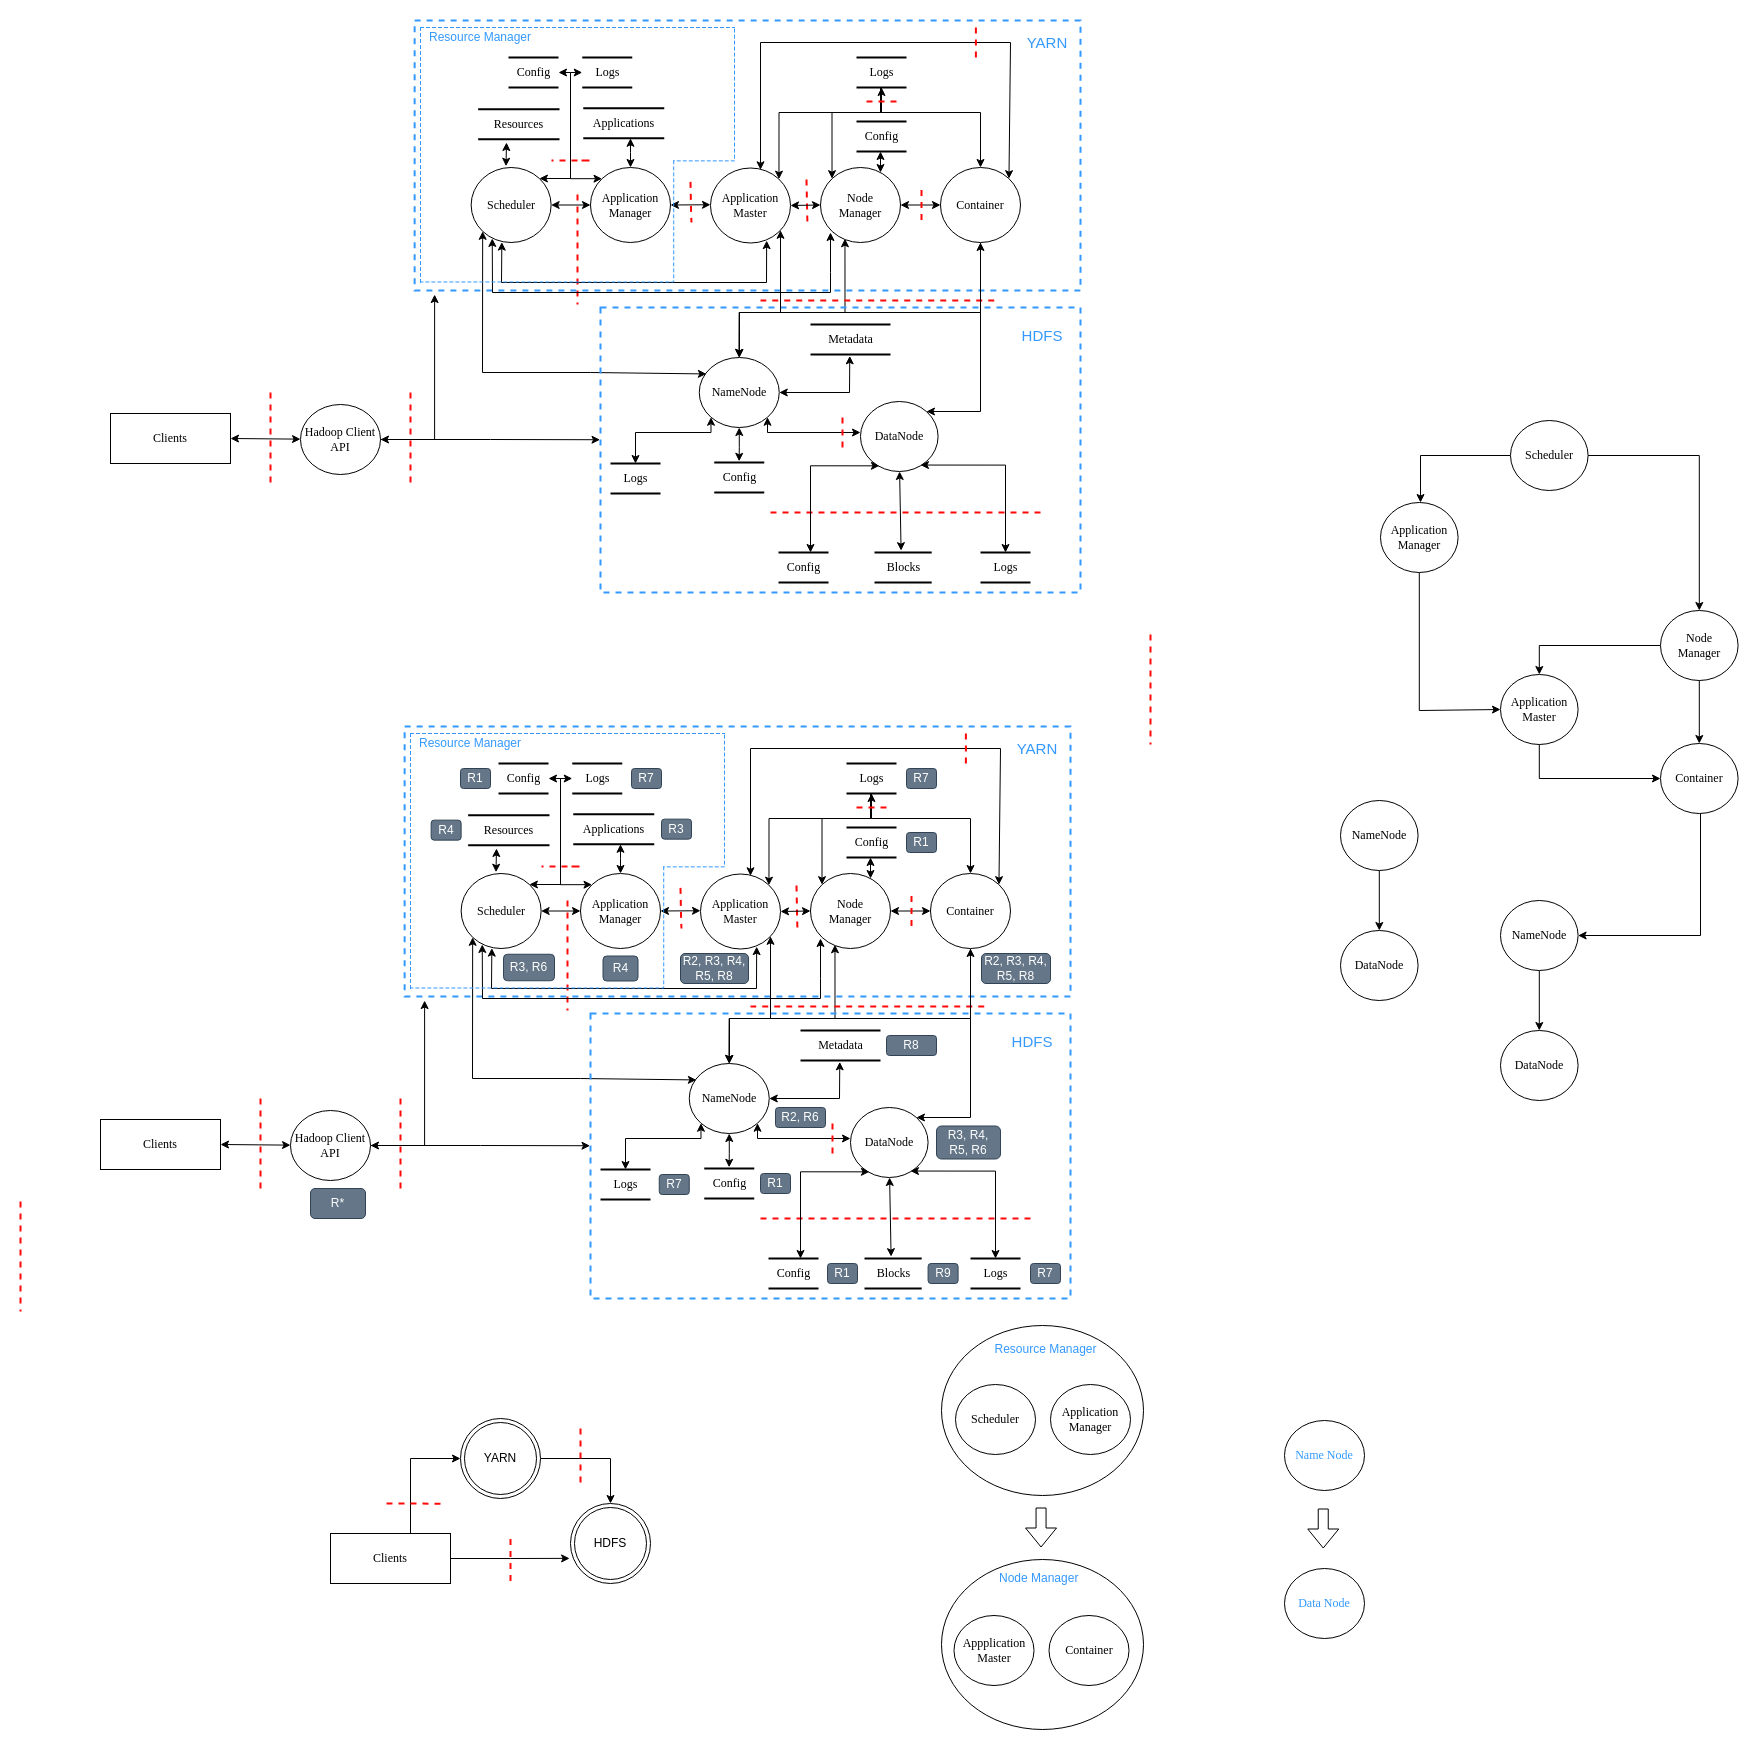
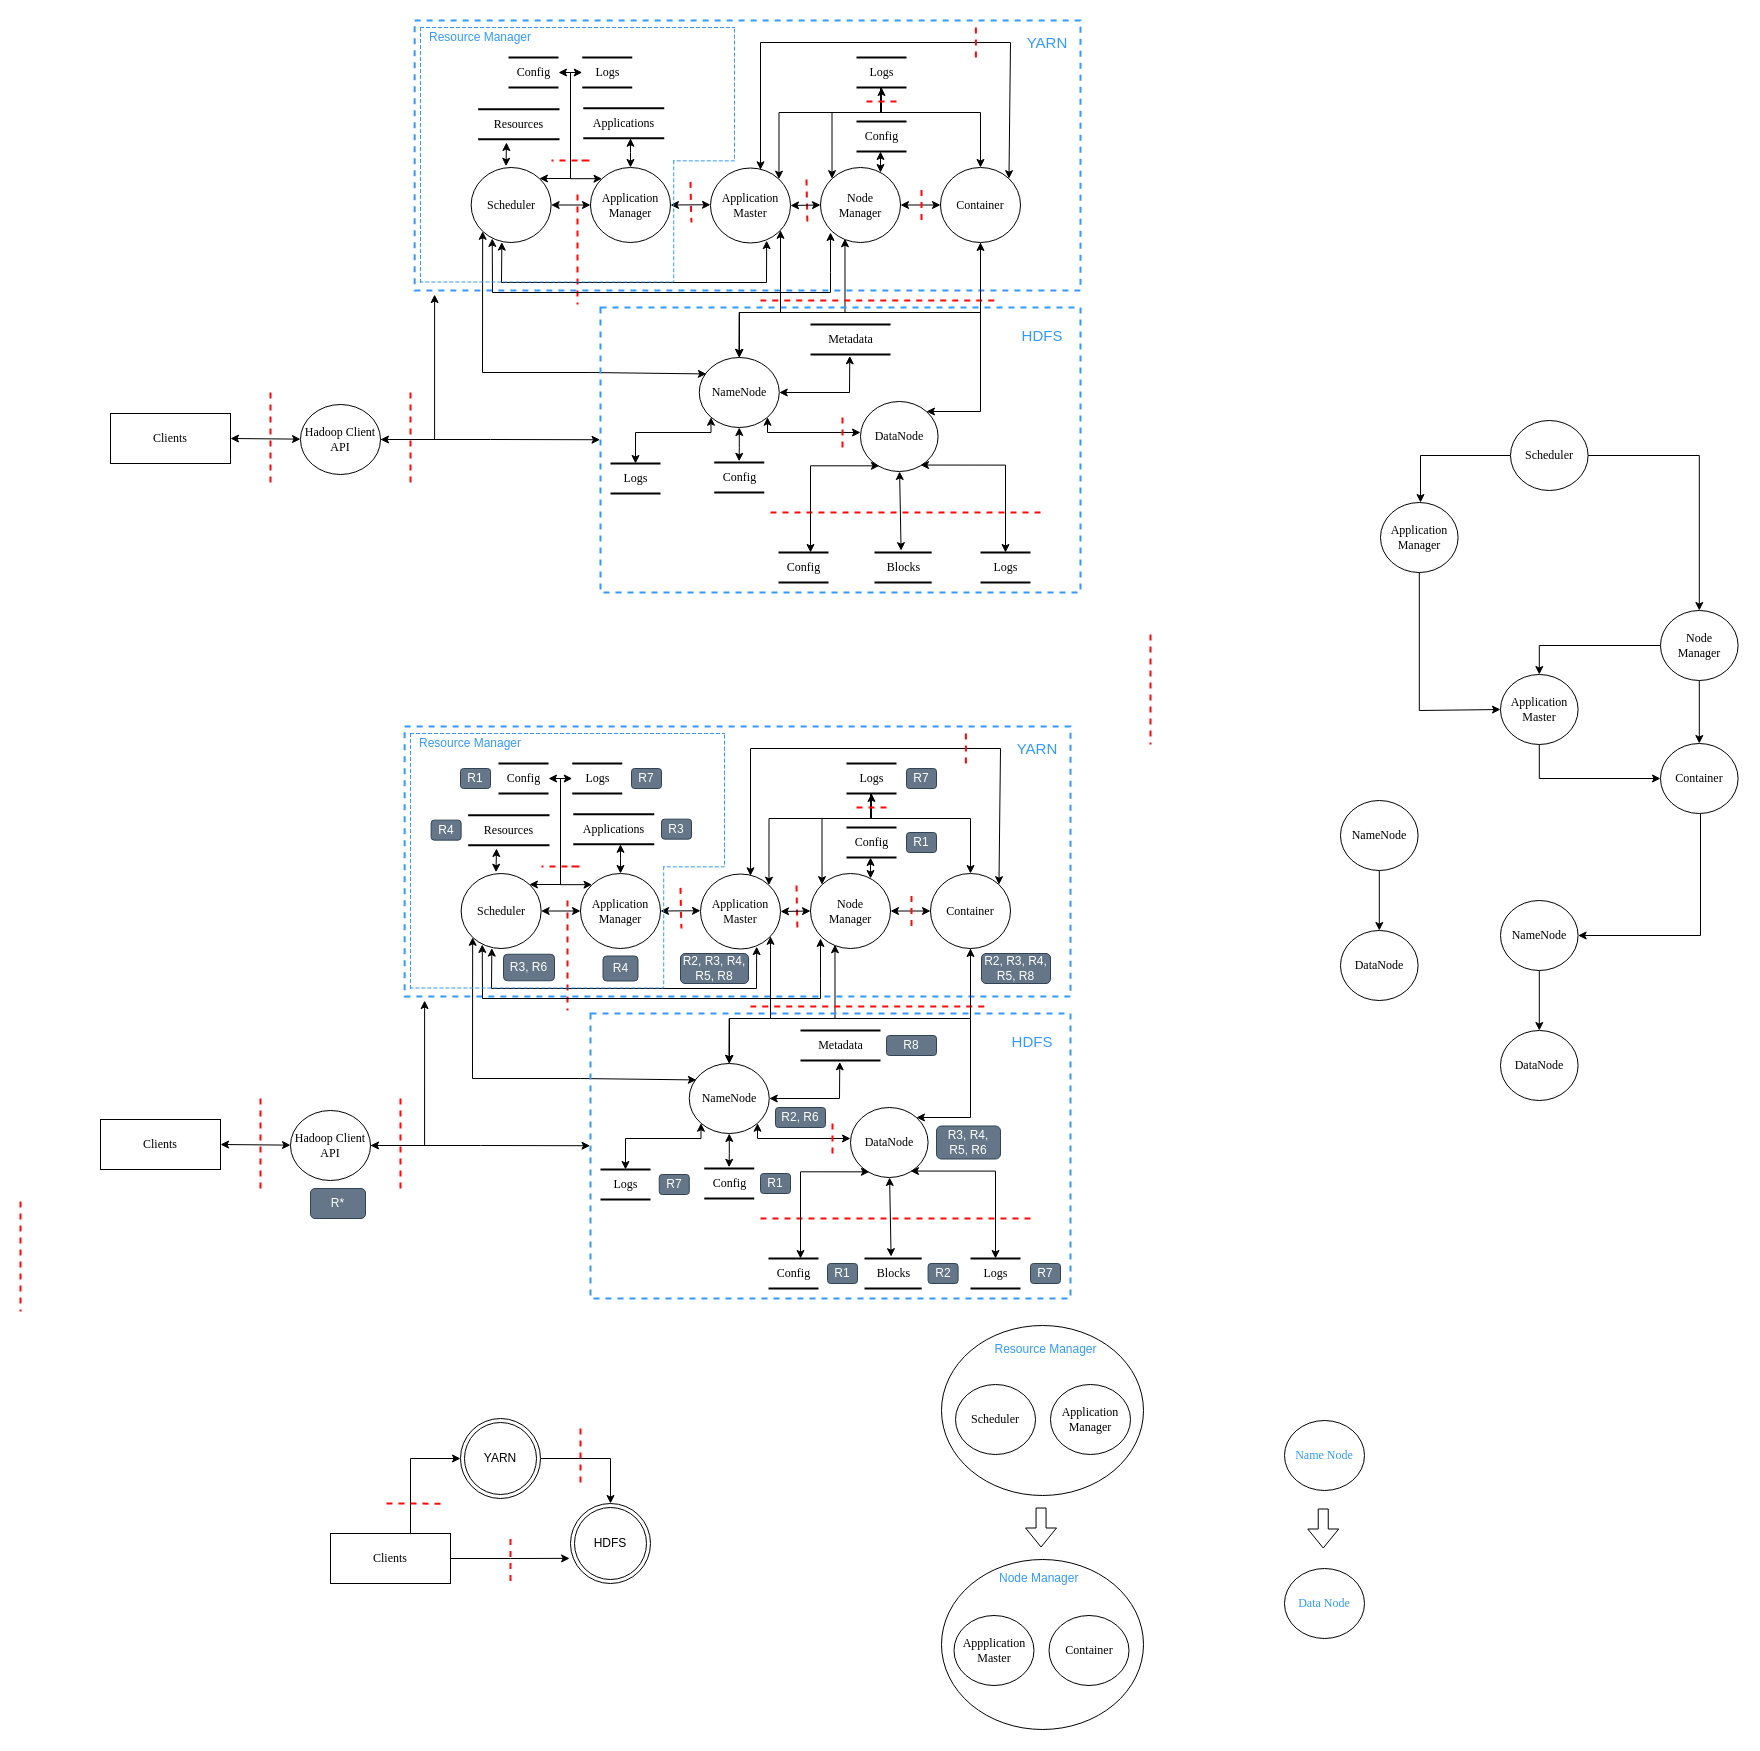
(944, 1274) -> (944, 1274)
